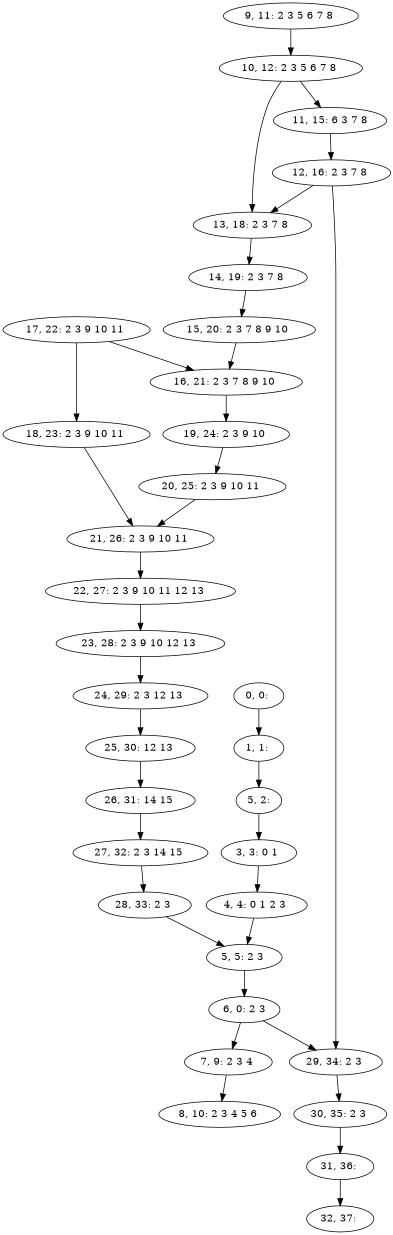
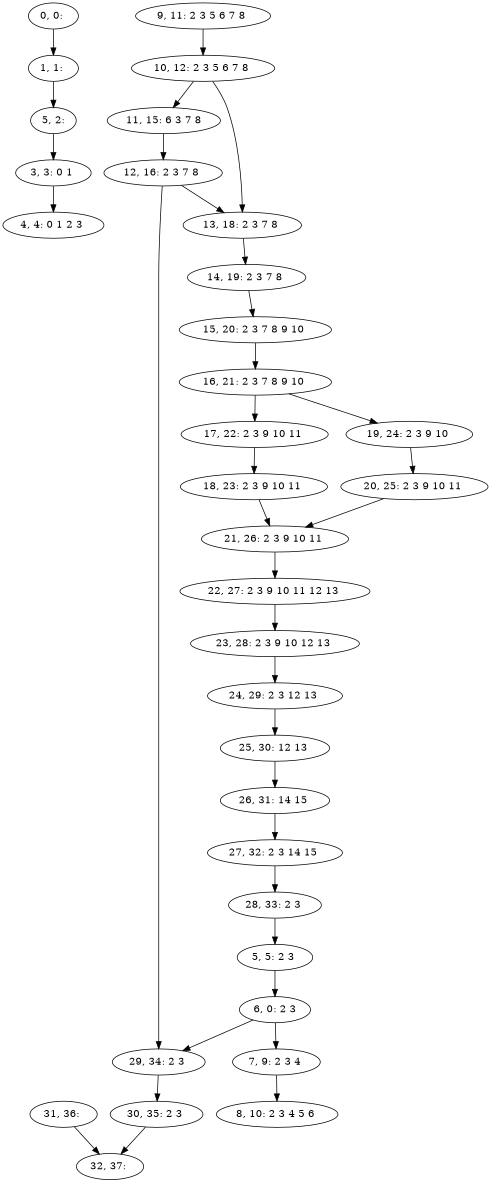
(148, 355) -> (255, 405)
(251, 928) -> none
(340, 1137) -> (136, 1138)
